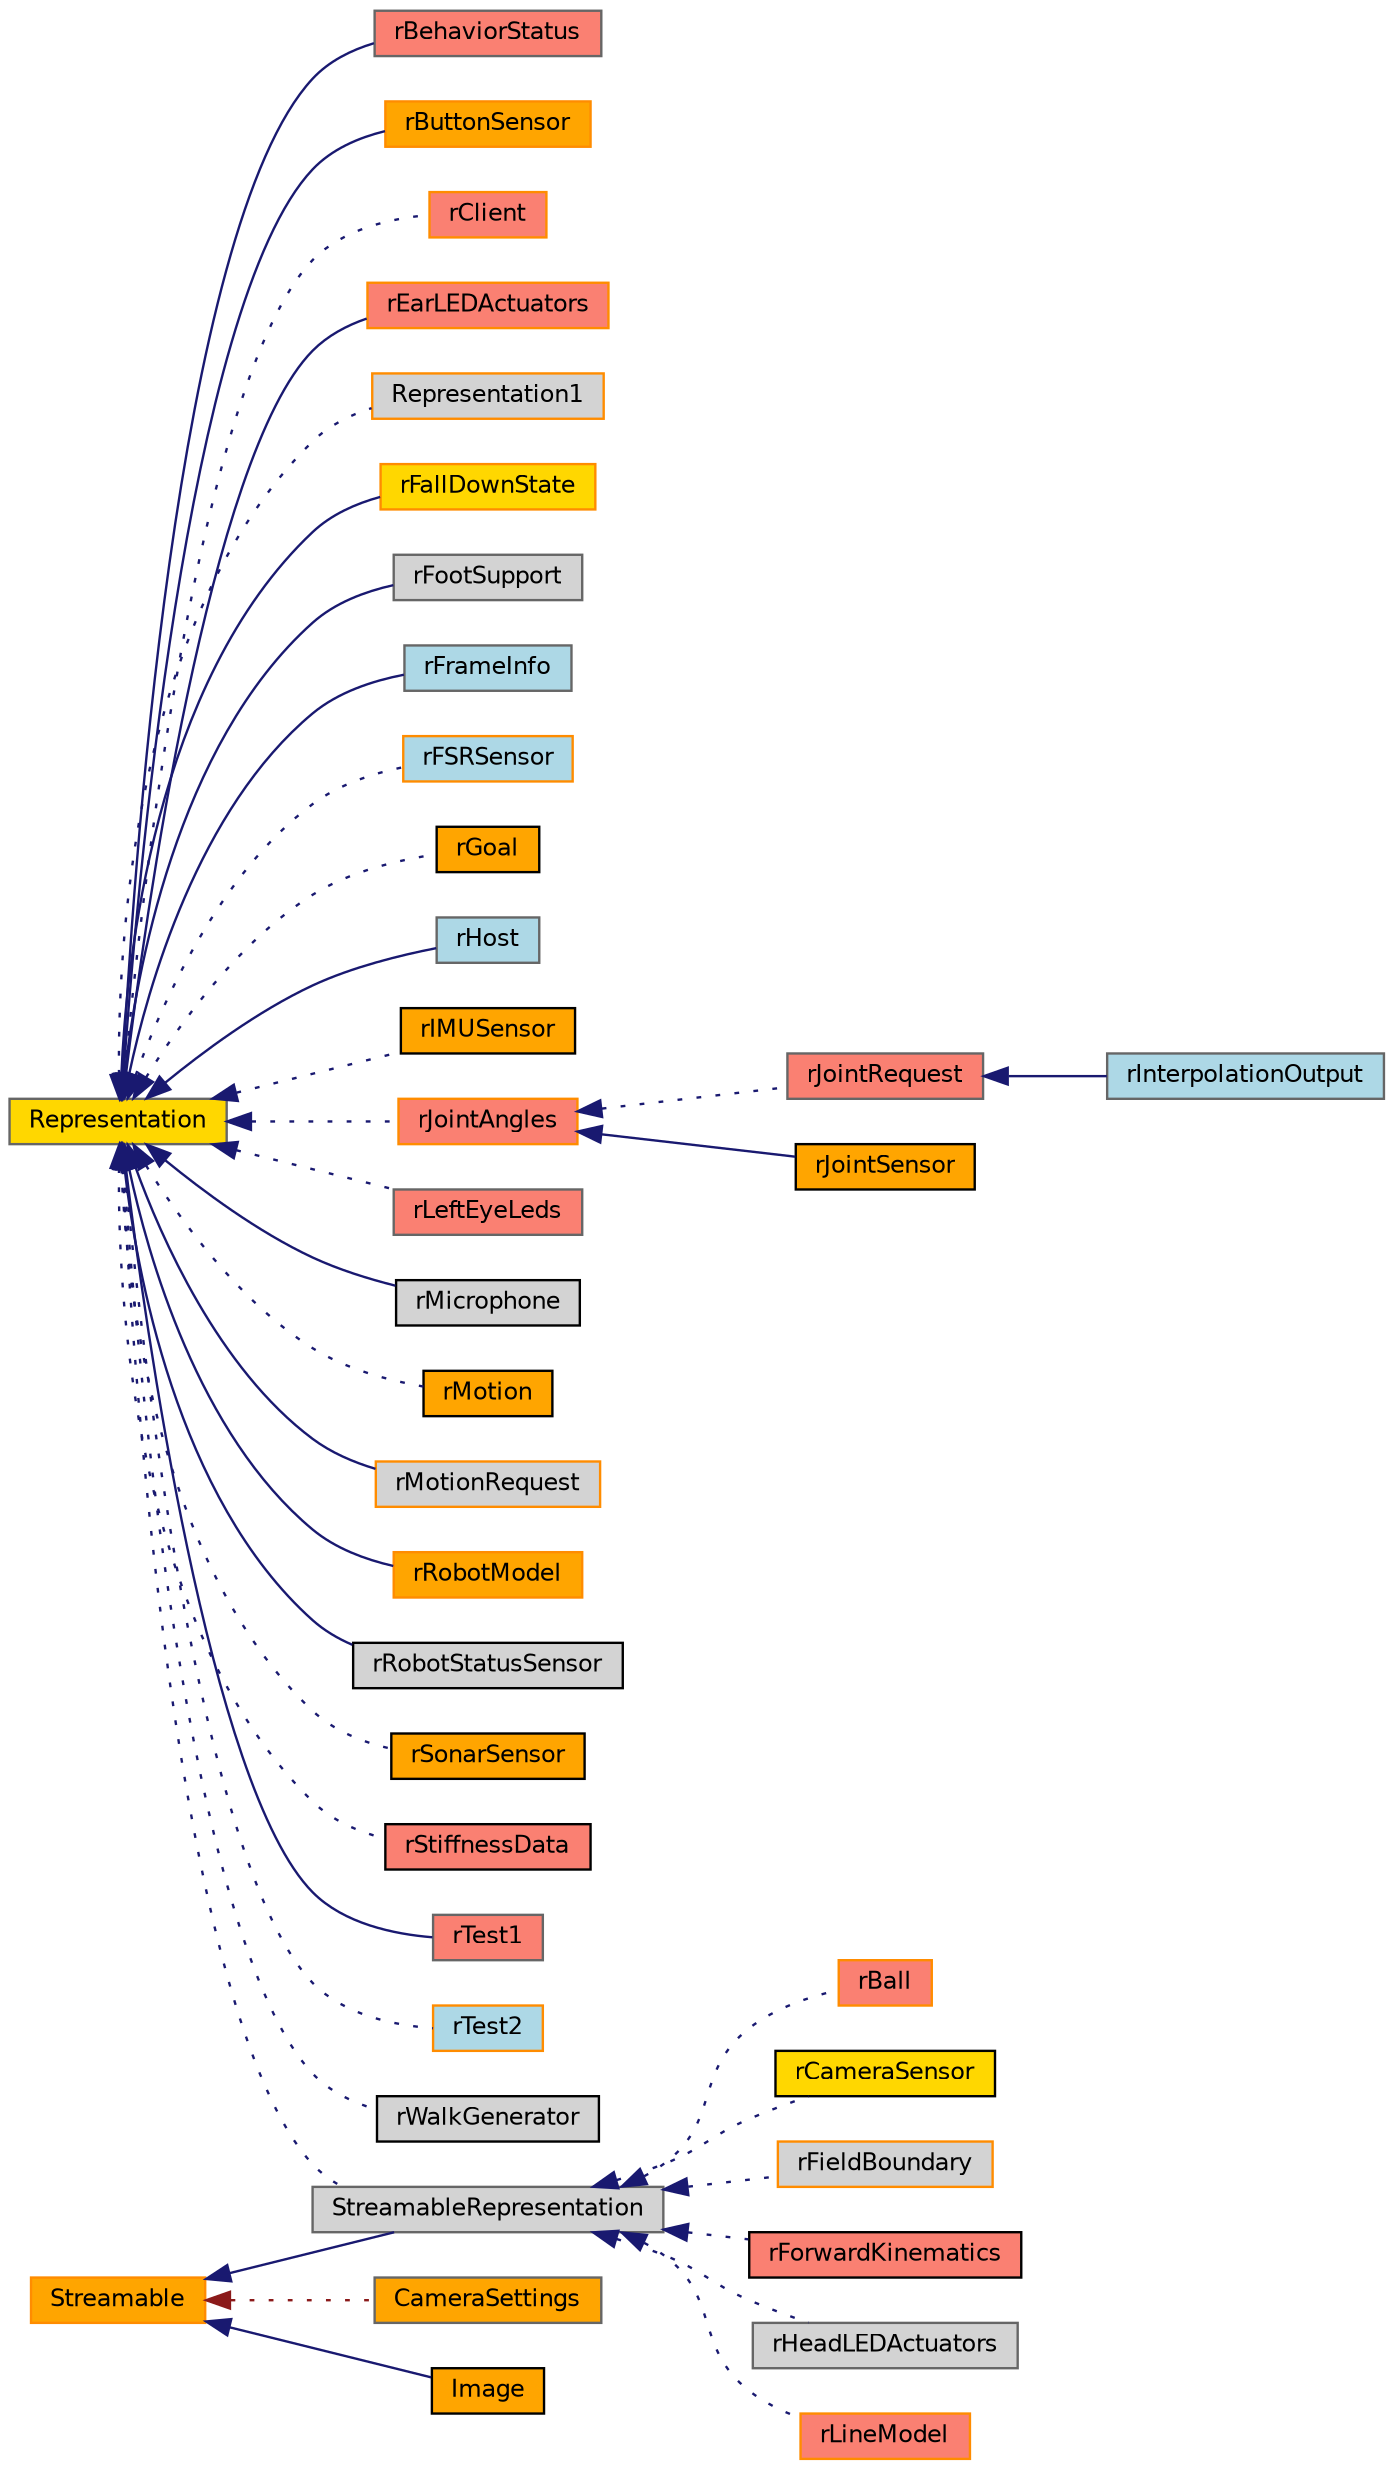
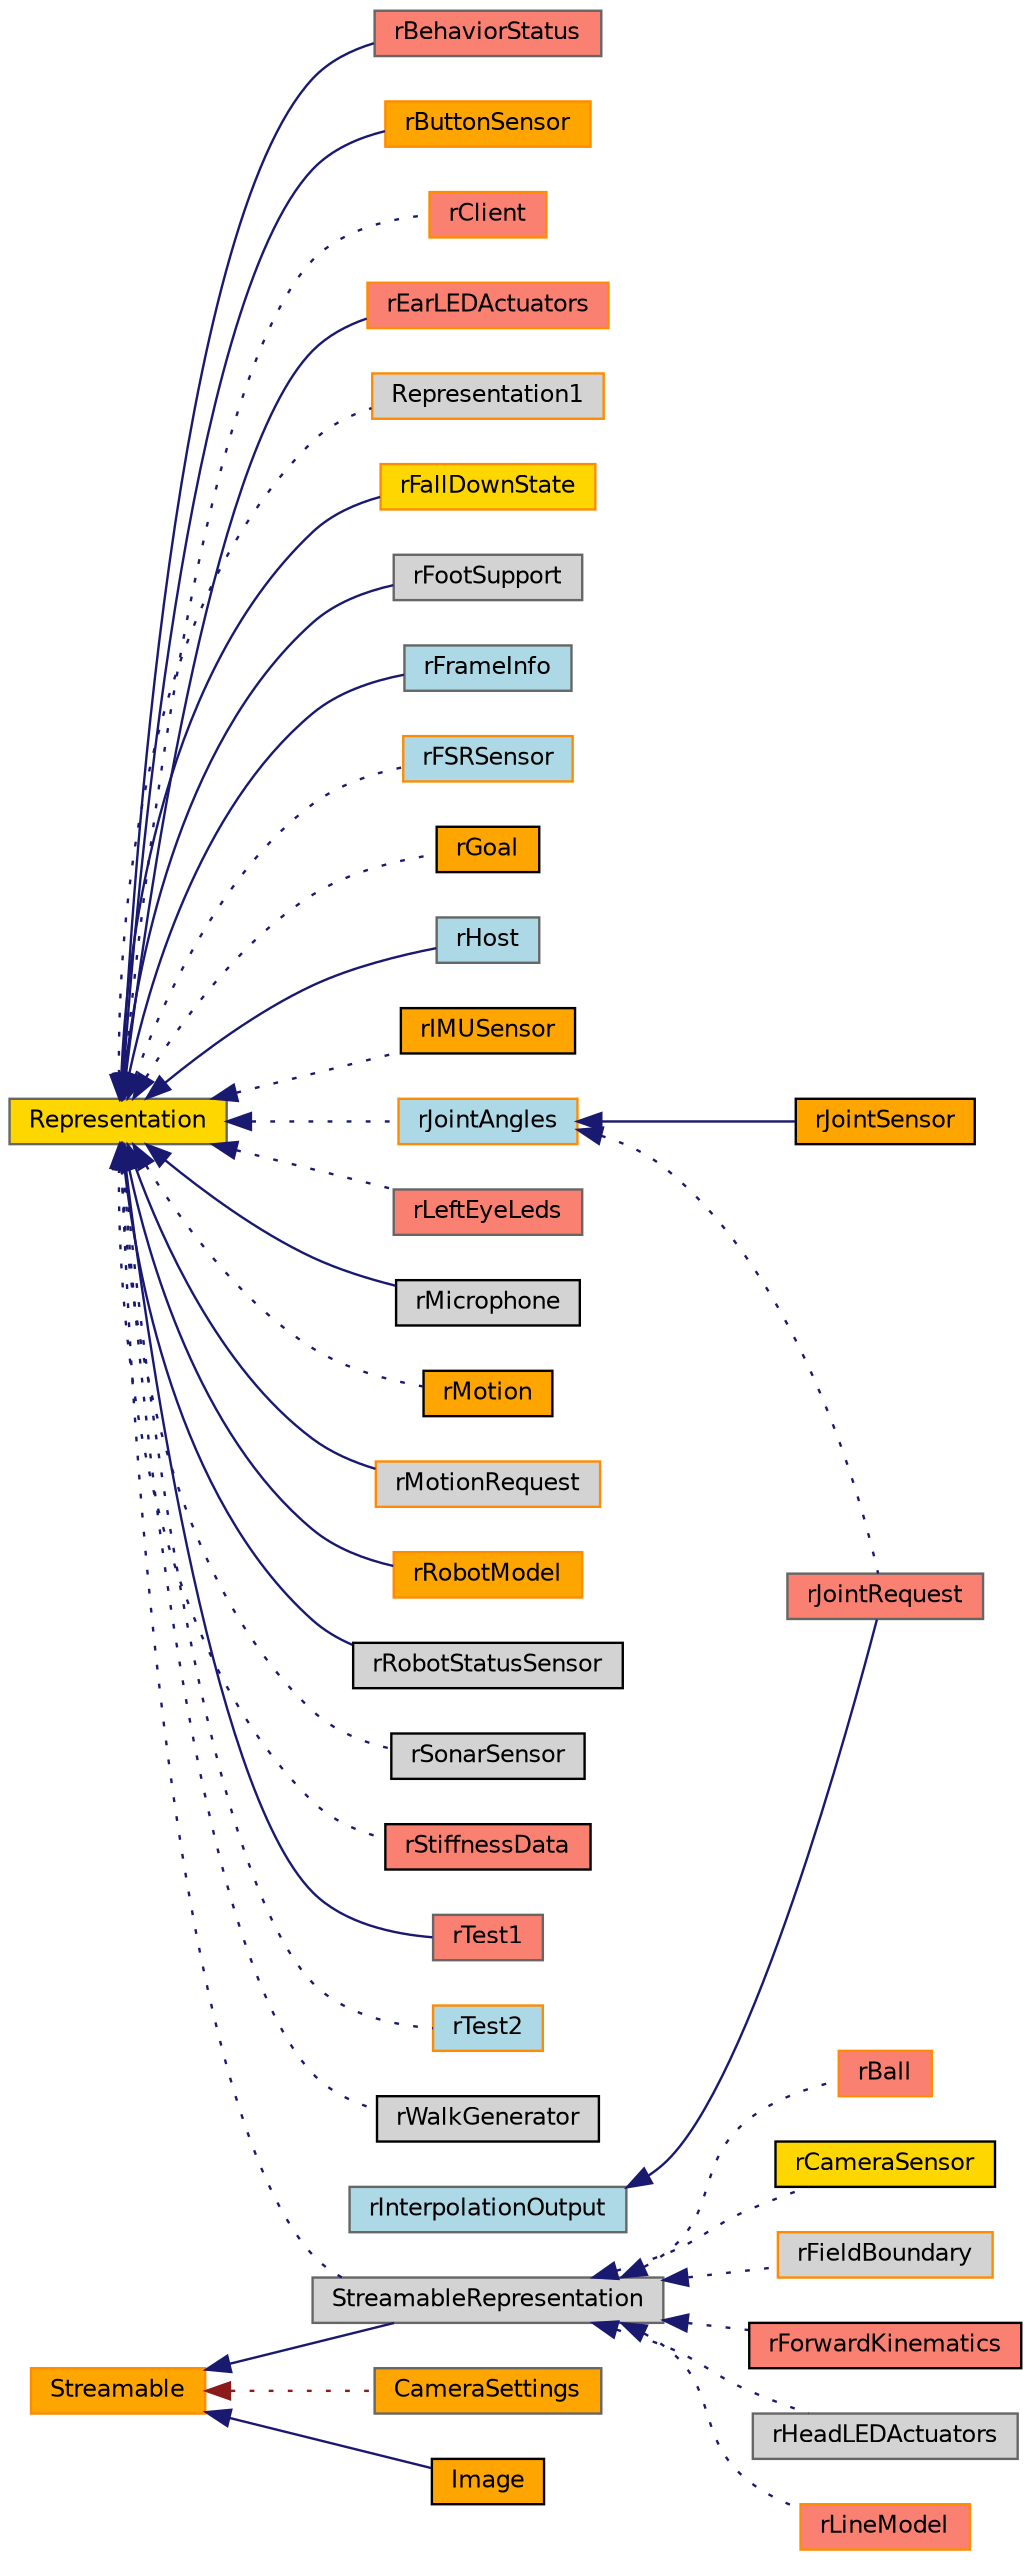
(1058, 1076) -> (789, 1910)
(488, 1121) -> (488, 1121)
(488, 1756) -> (488, 1756)
